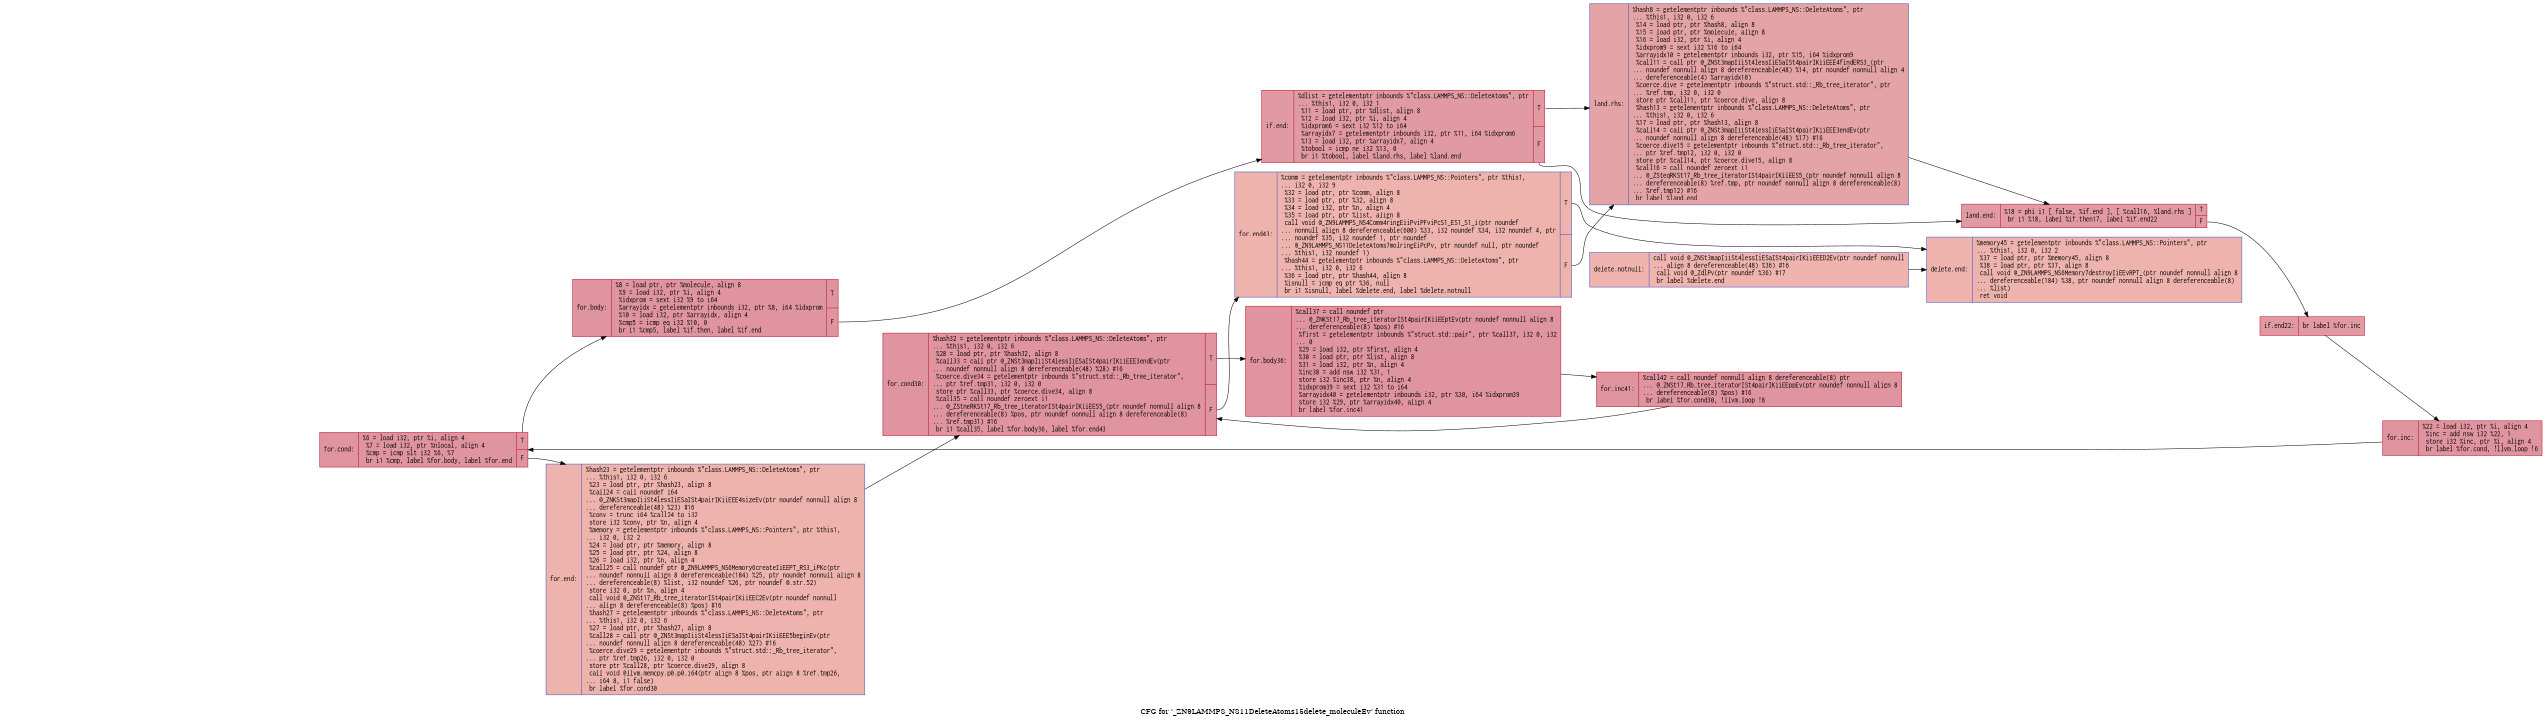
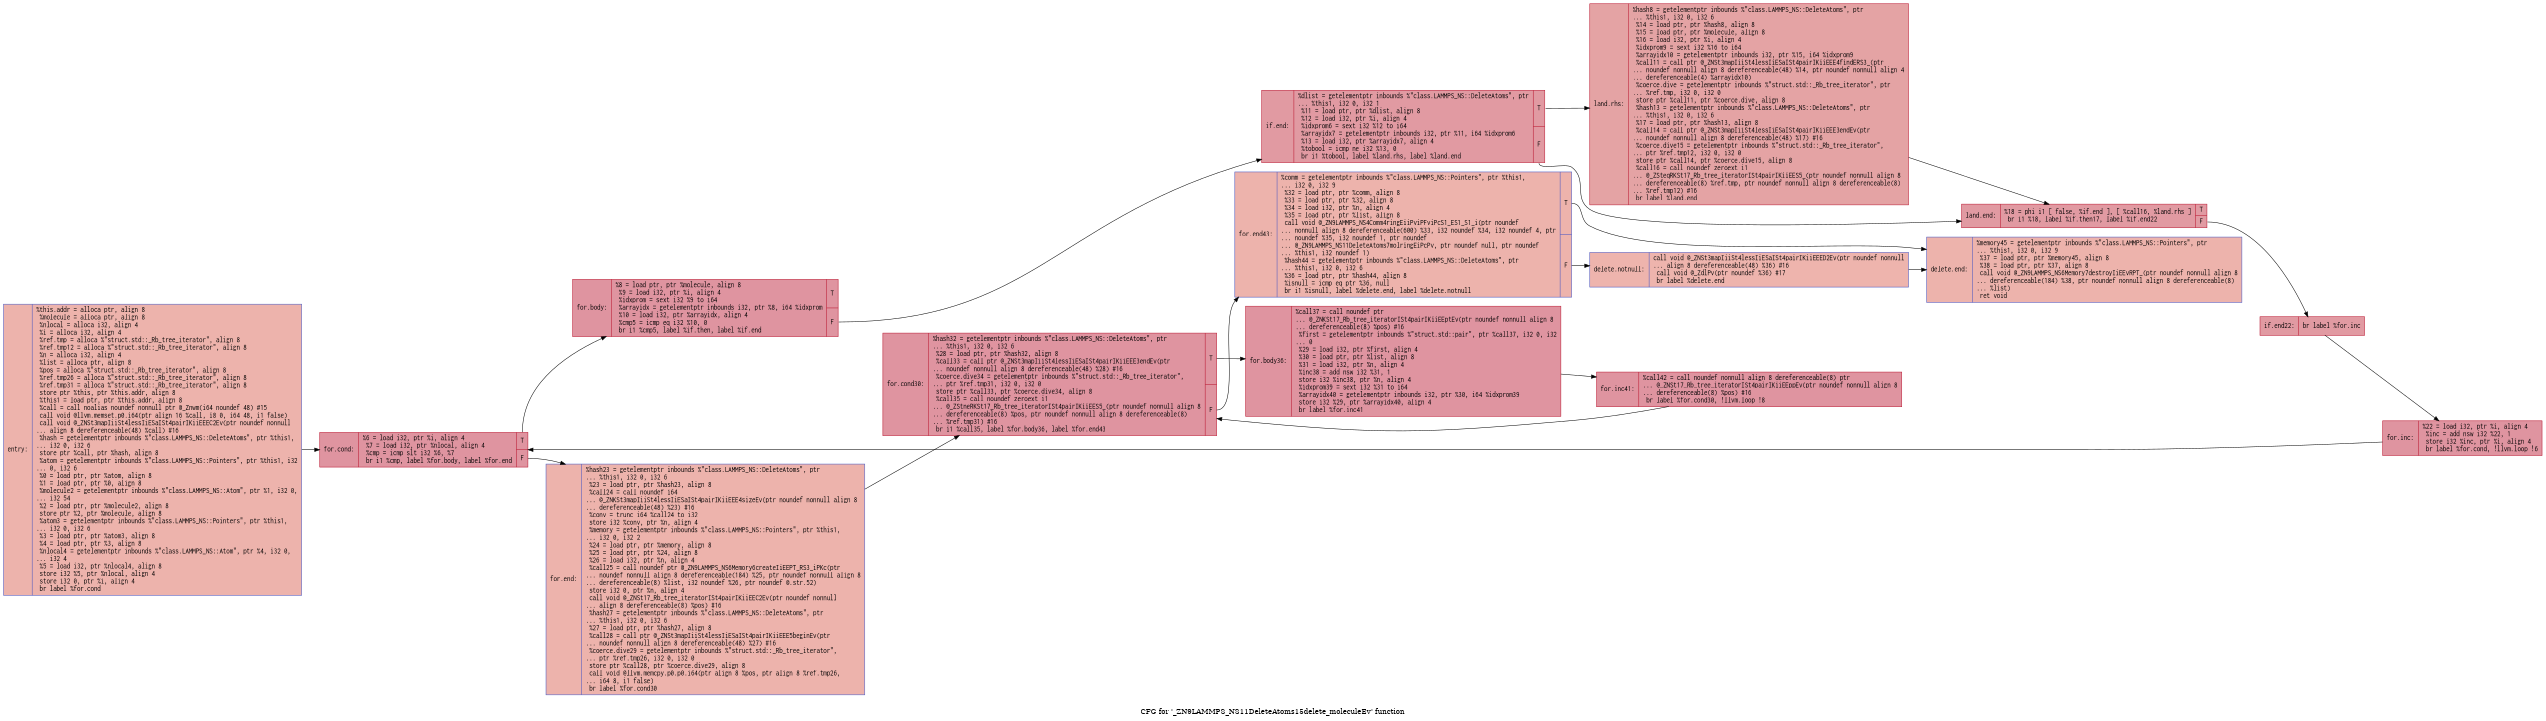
(1749, 104) -> (1749, 104)
(1587, 236) -> (1578, 266)
(2017, 251) -> (2017, 251)
none -> (153, 450)
